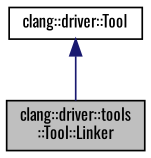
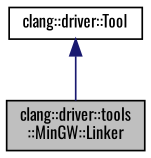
(76, 126) -> (76, 126)
